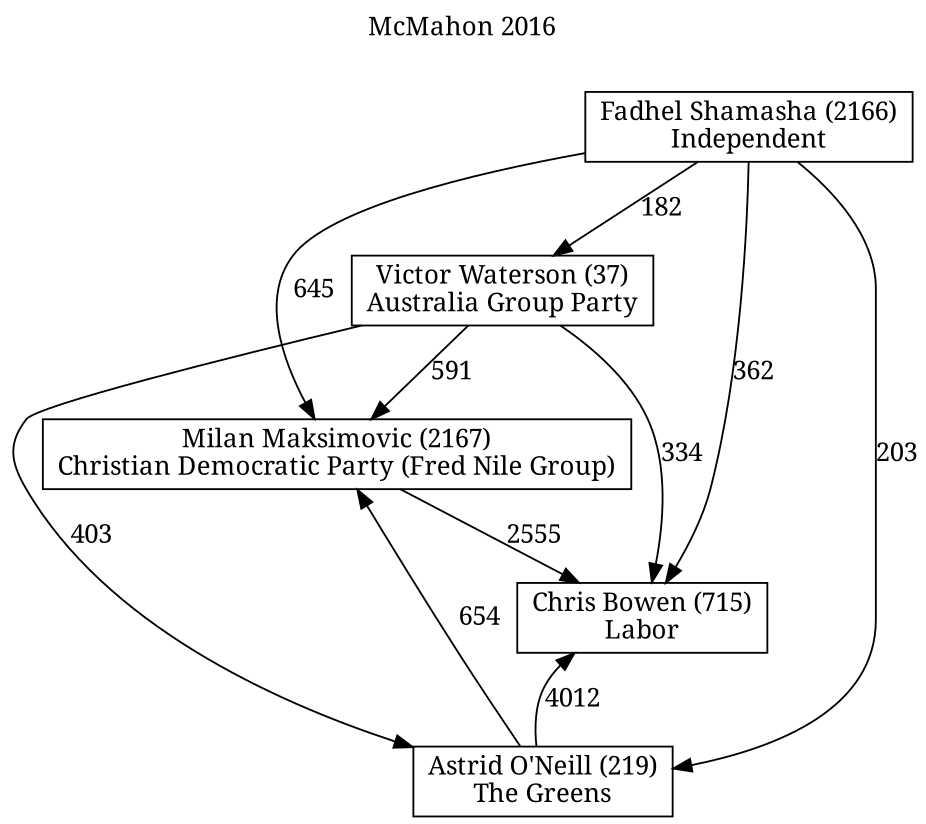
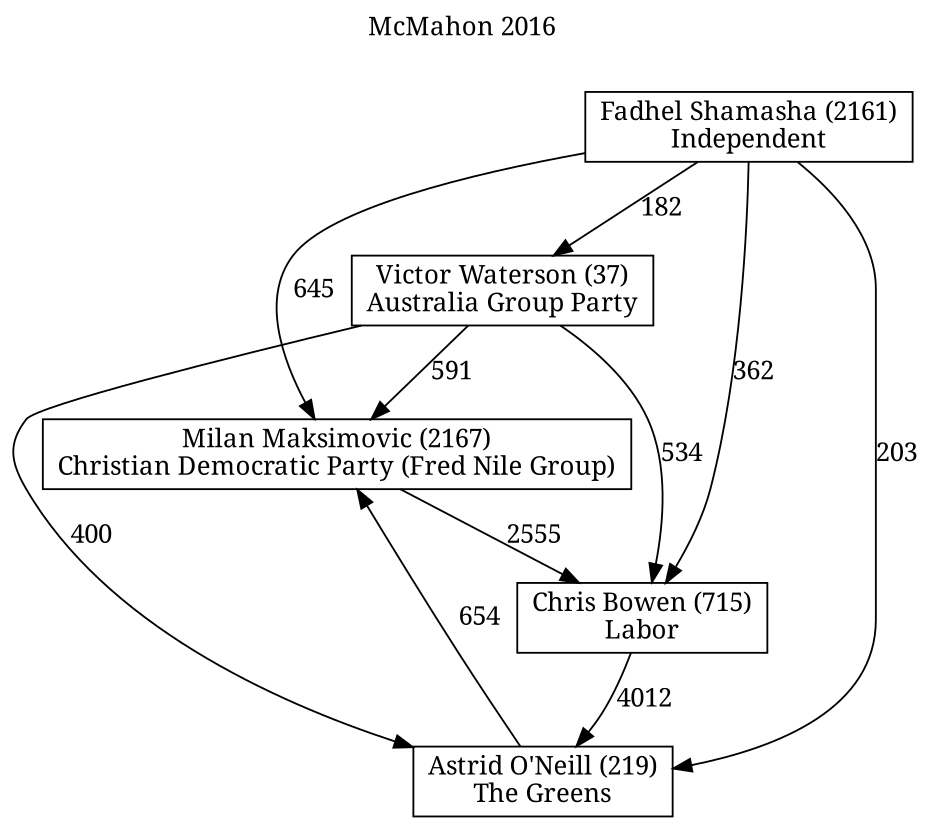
(749, 127) -> (749, 127)
(682, 454) -> (682, 454)
(92, 536) -> (92, 536)
(538, 703) -> (613, 694)
